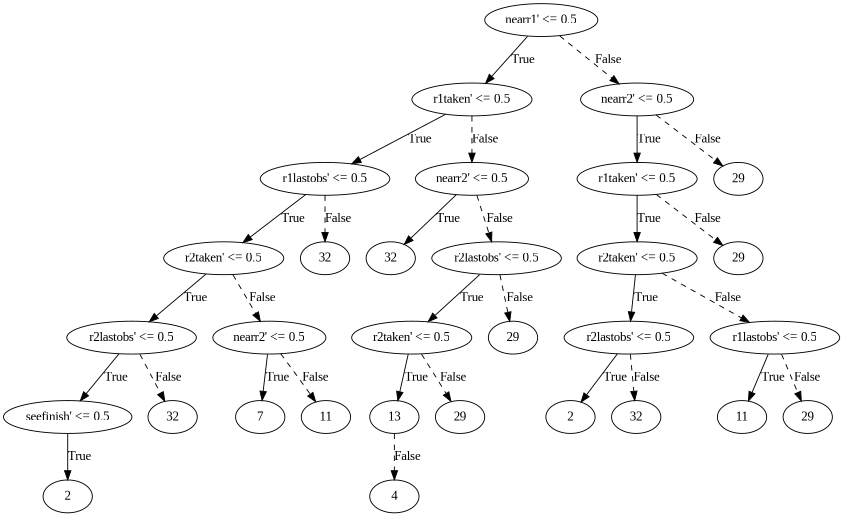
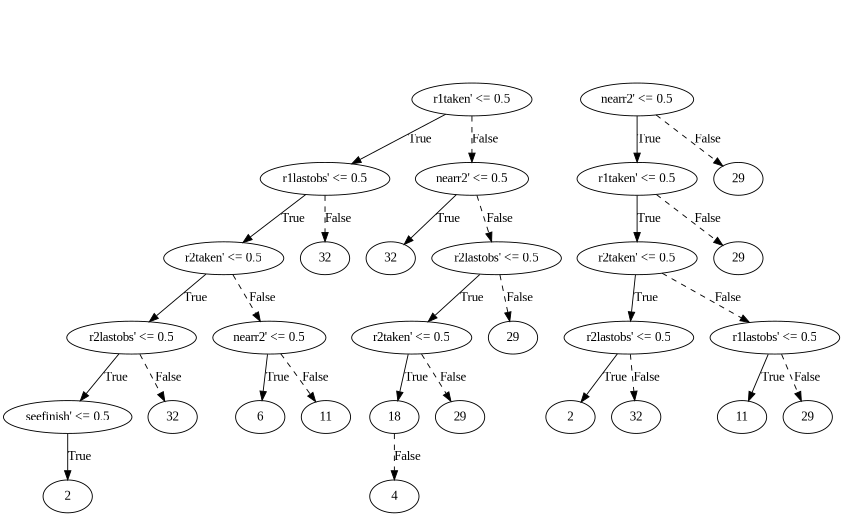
(541, 20) -> none
(260, 417) -> (260, 417)
(394, 417) -> (394, 417)
